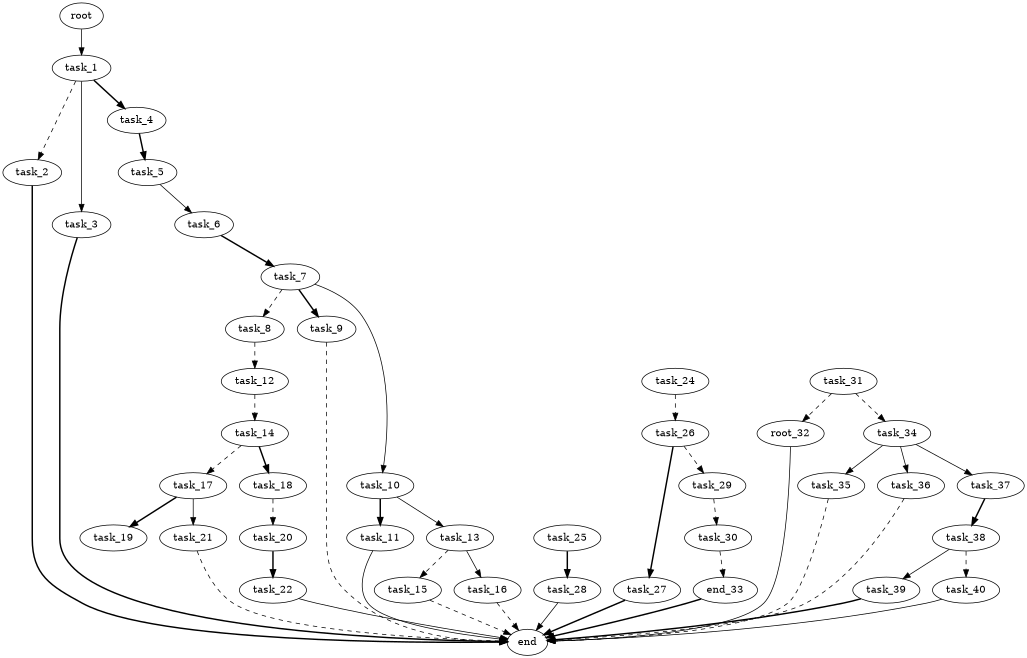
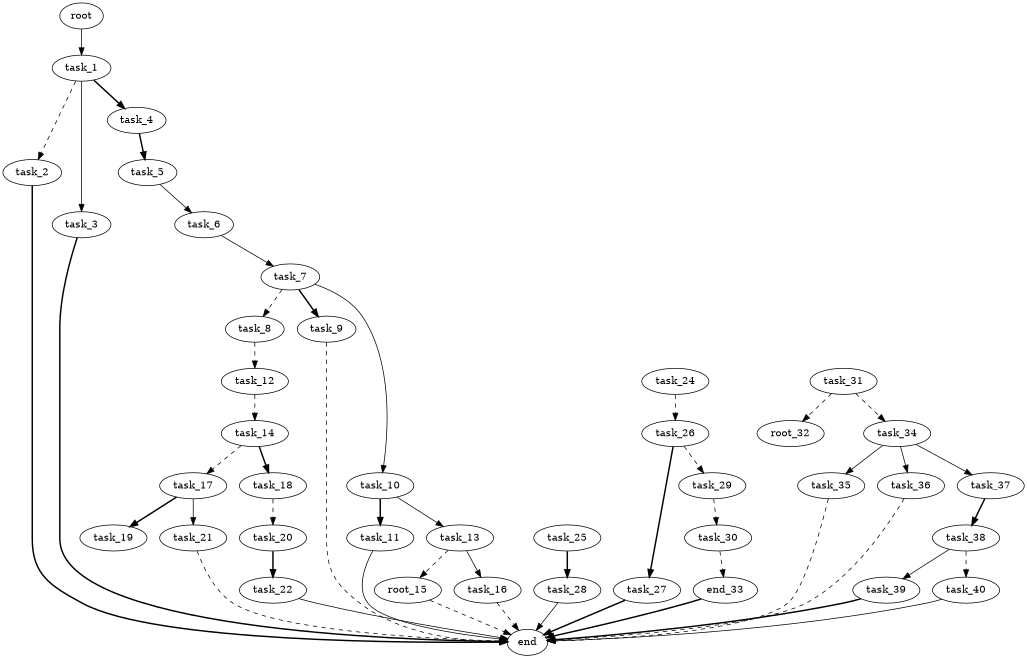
(244, 249) -> (244, 249)
(408, 590) -> (408, 590)
(749, 613) -> none
